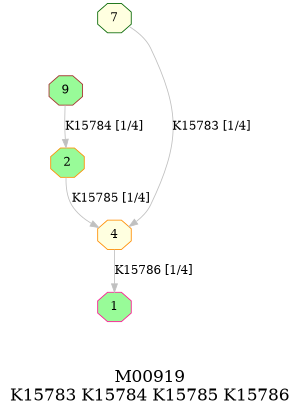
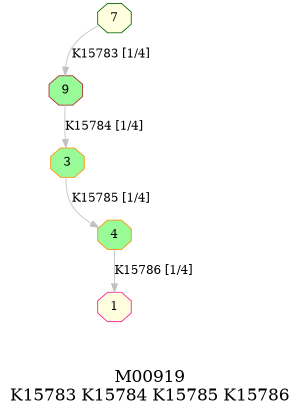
(173, 122) -> (76, 42)
(67, 163) -> (67, 163)
(114, 235) -> (114, 235)
(114, 307) -> (114, 307)
